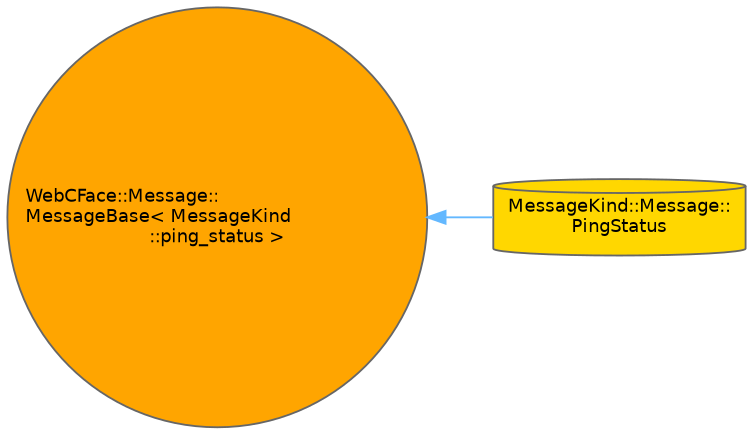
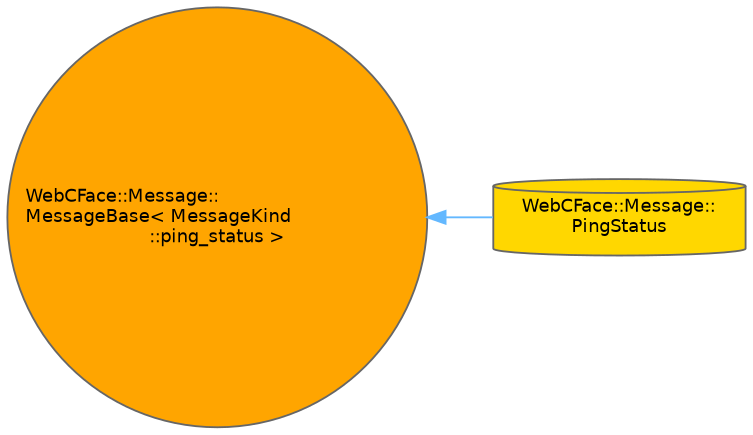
(619, 217) -> (619, 217)
